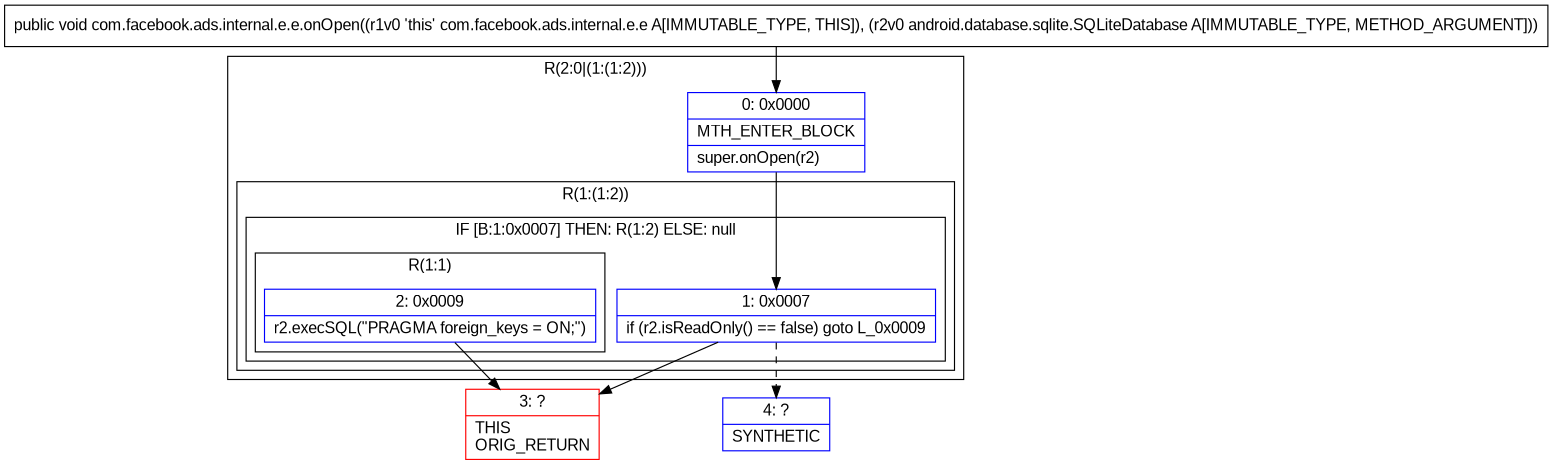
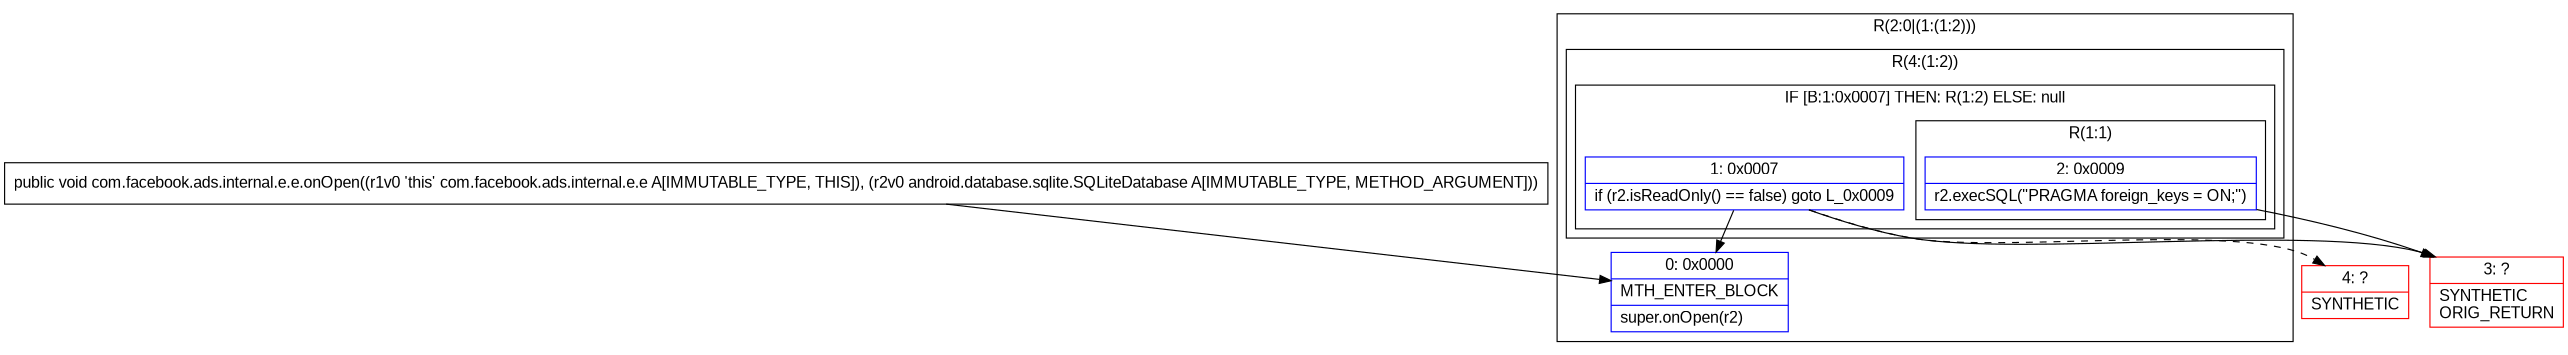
(596, 195) -> (1925, 63)
(776, 225) -> (1729, 221)
(776, 424) -> (2355, 292)
(493, 428) -> (2483, 296)
